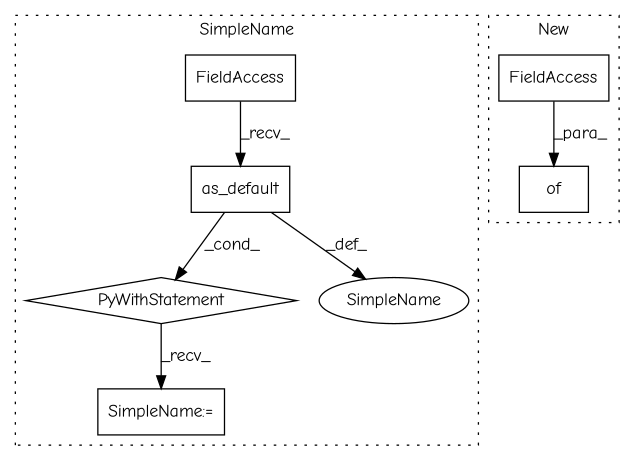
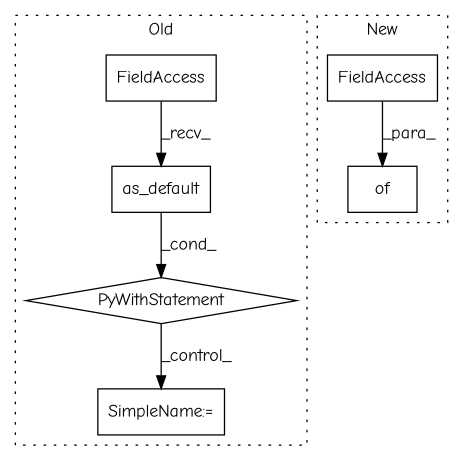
(247, 30) -> (161, 30)
(394, 301) -> none
(186, 356) -> (196, 356)
